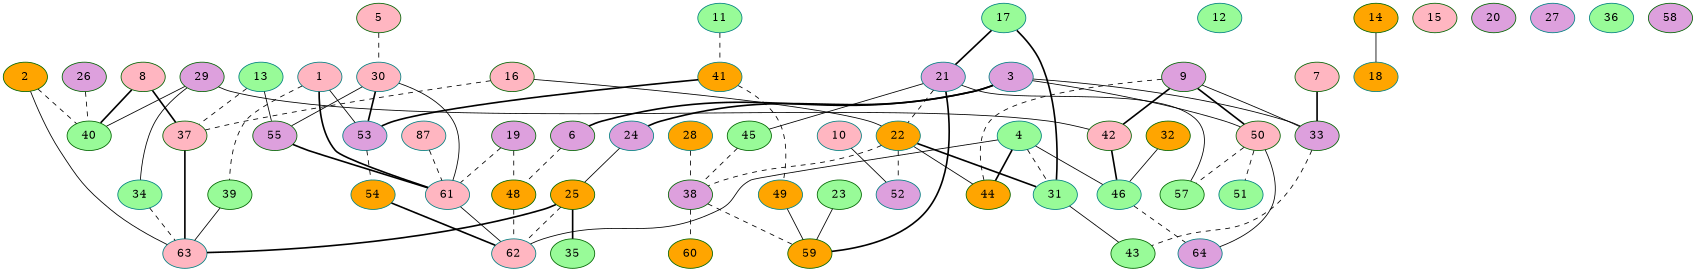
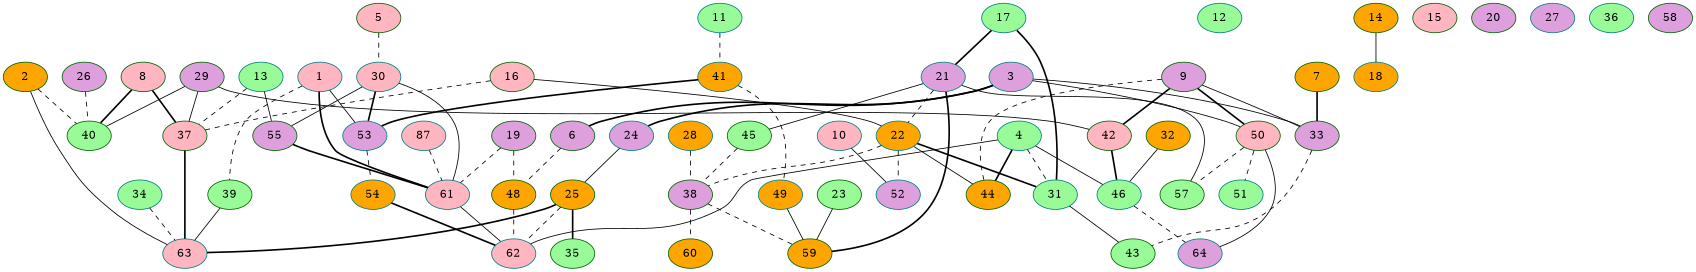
(1317, 77) -> (1317, 77)
(152, 128) -> (193, 106)
